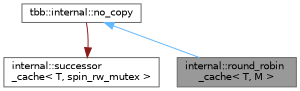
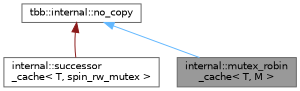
(88, 35) -> (75, 45)
(237, 72) -> (237, 72)
